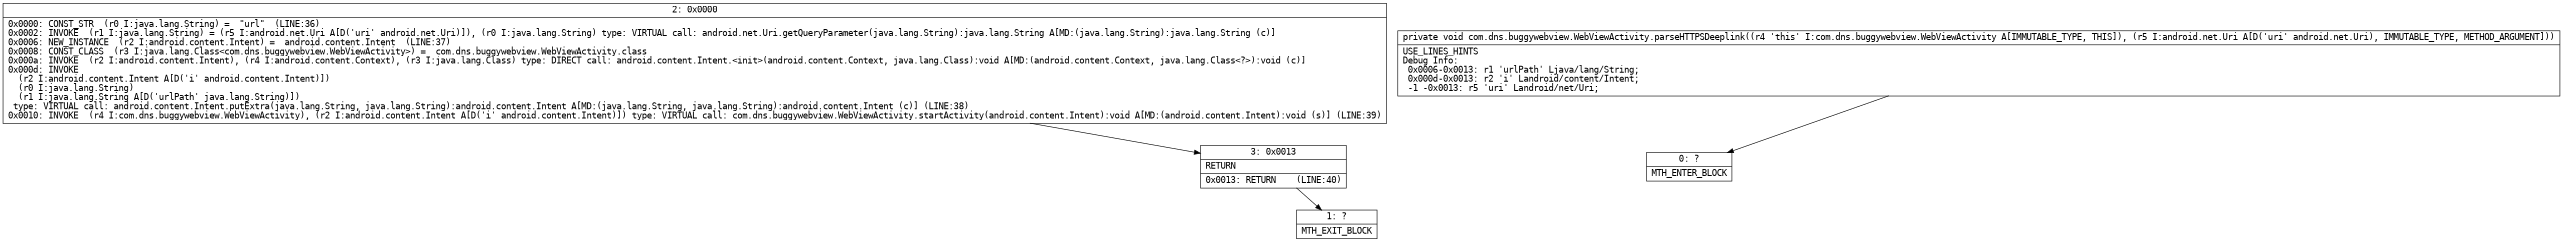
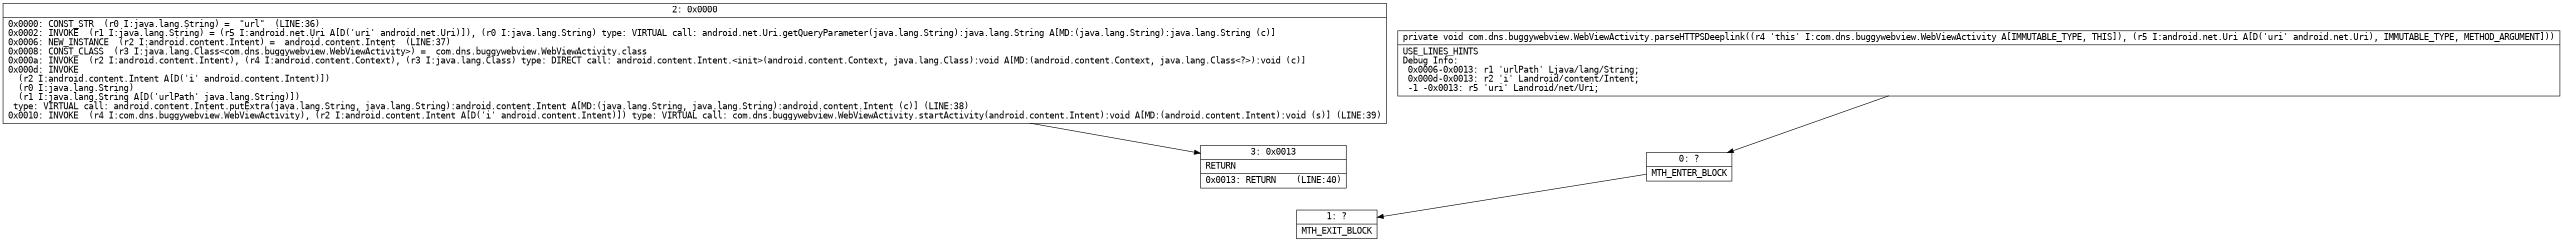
(1307, 197) -> (1515, 195)
